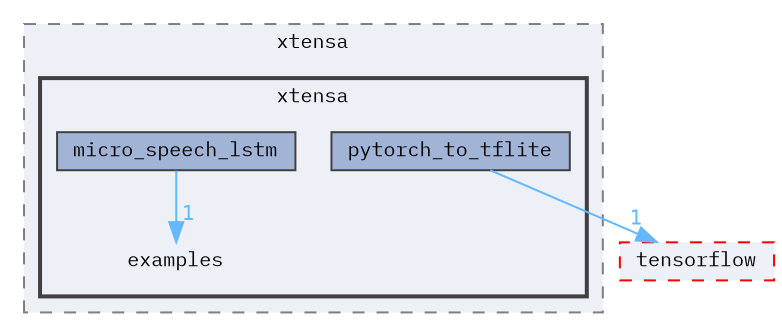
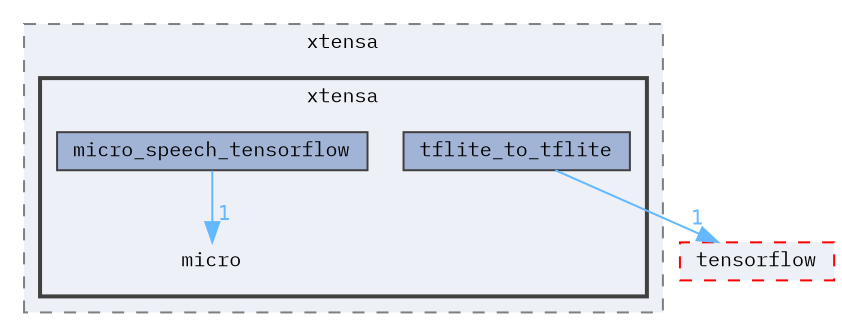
(176, 151) -> (212, 151)
(451, 151) -> (517, 151)
(176, 261) -> (212, 261)
